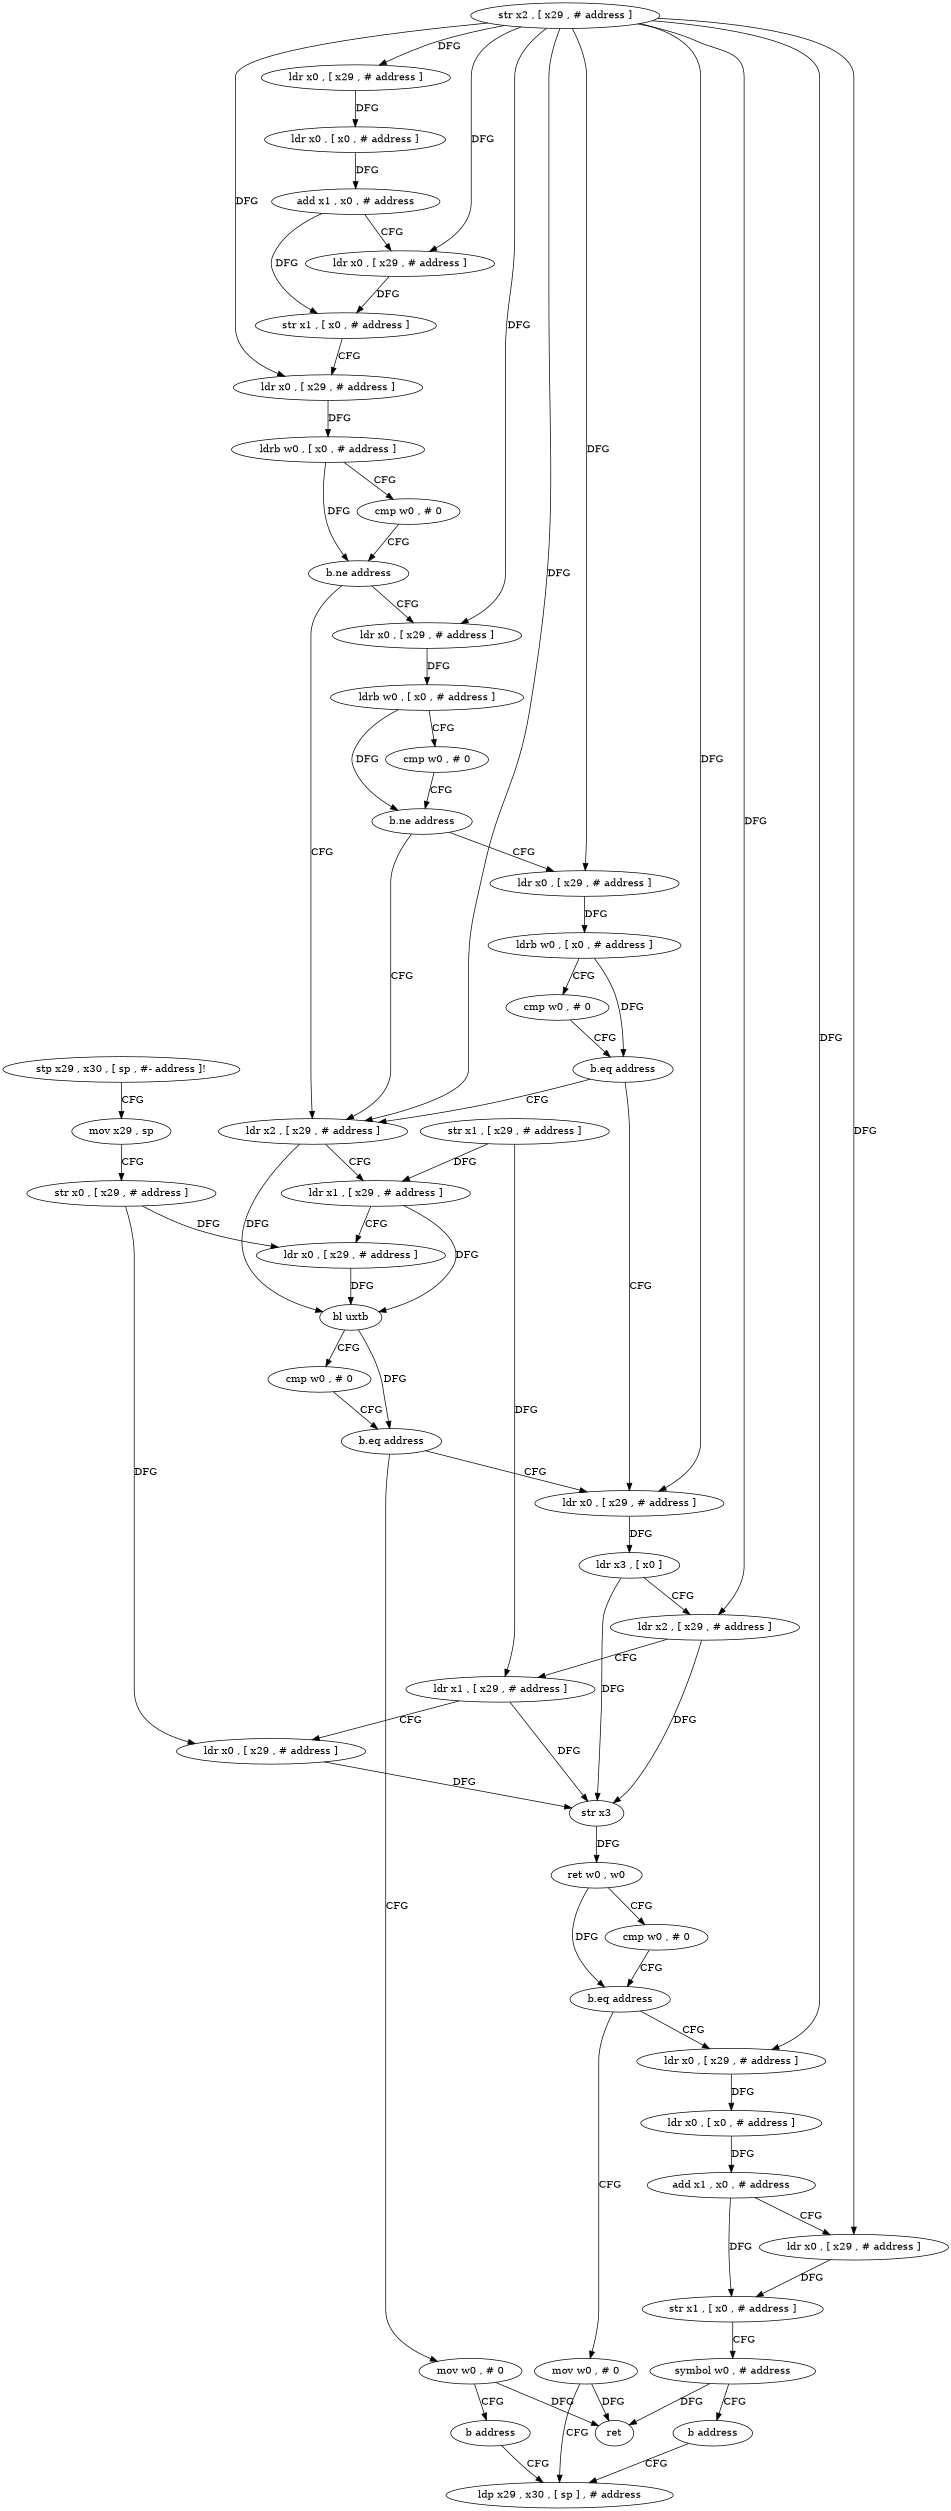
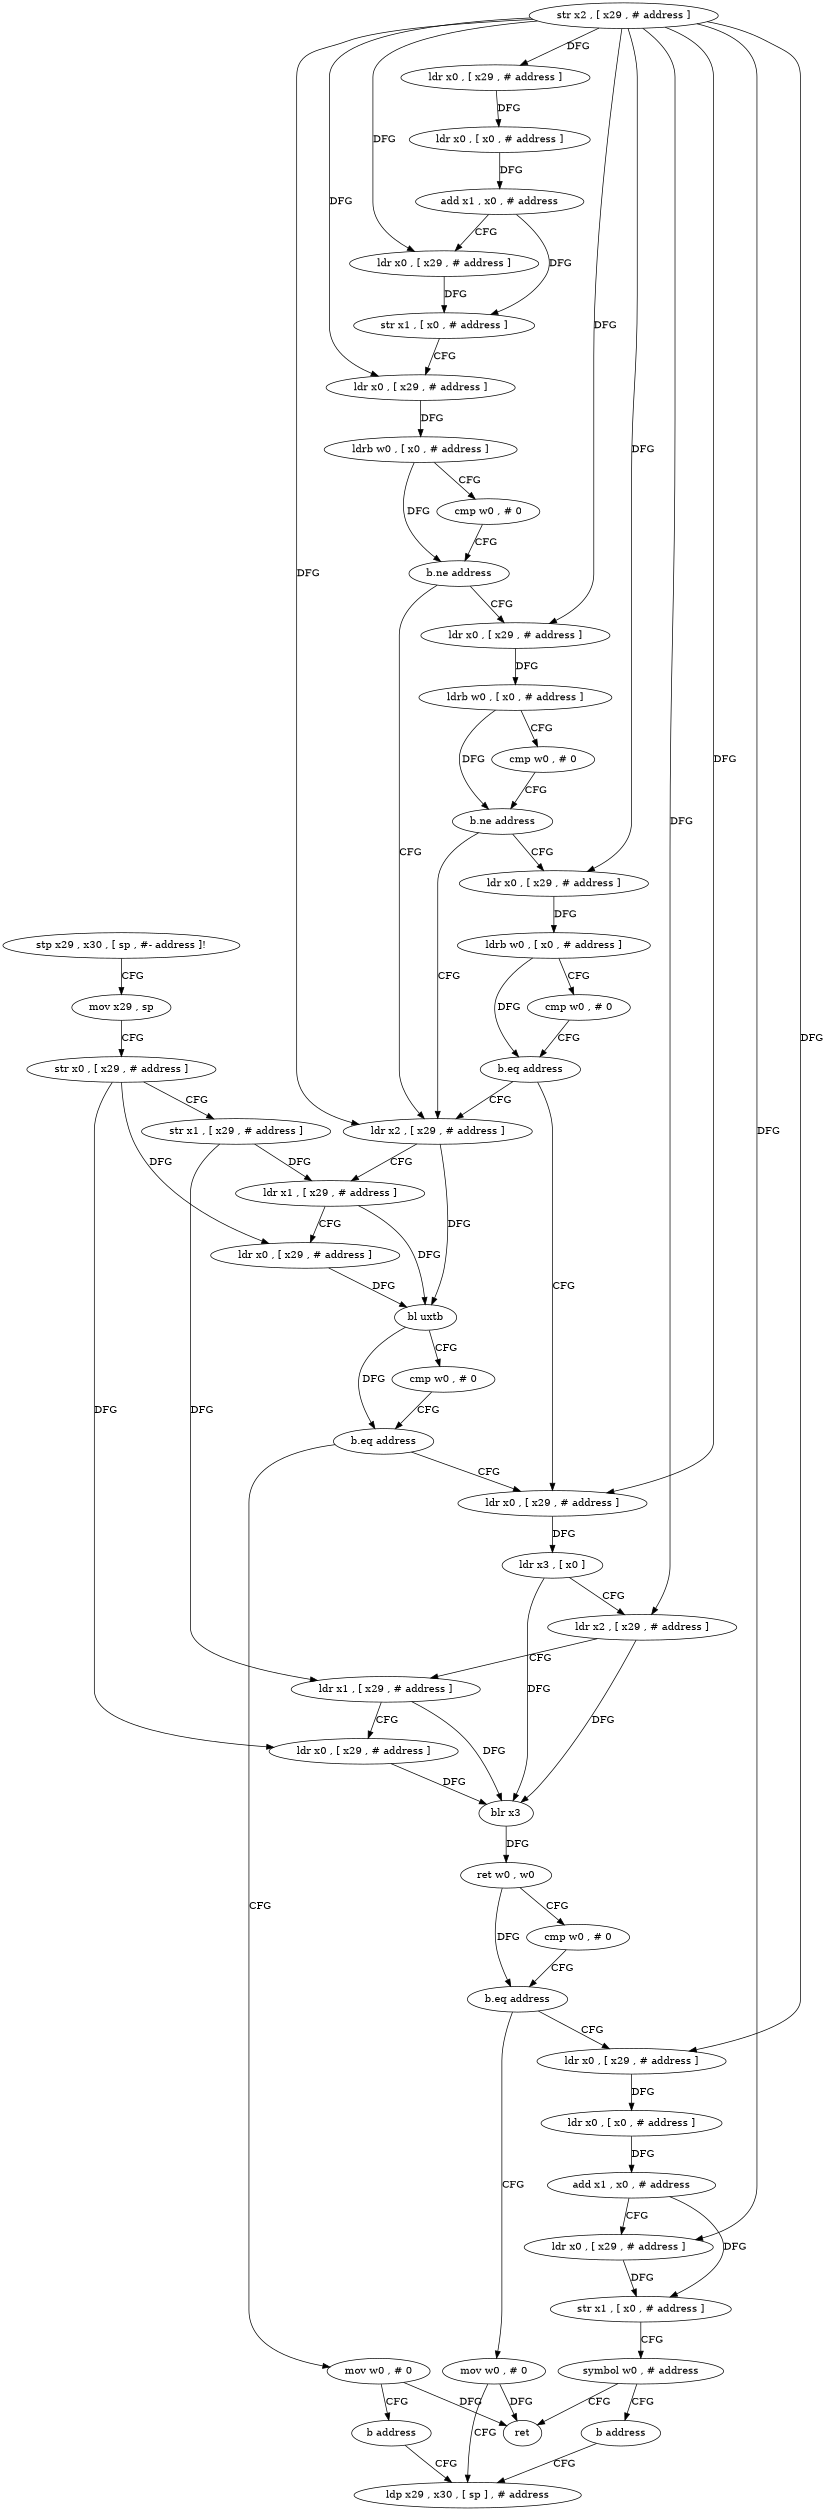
none -> (176, 1099)
(597, 1813) -> (506, 1813)
(692, 2402) -> (599, 2402)
